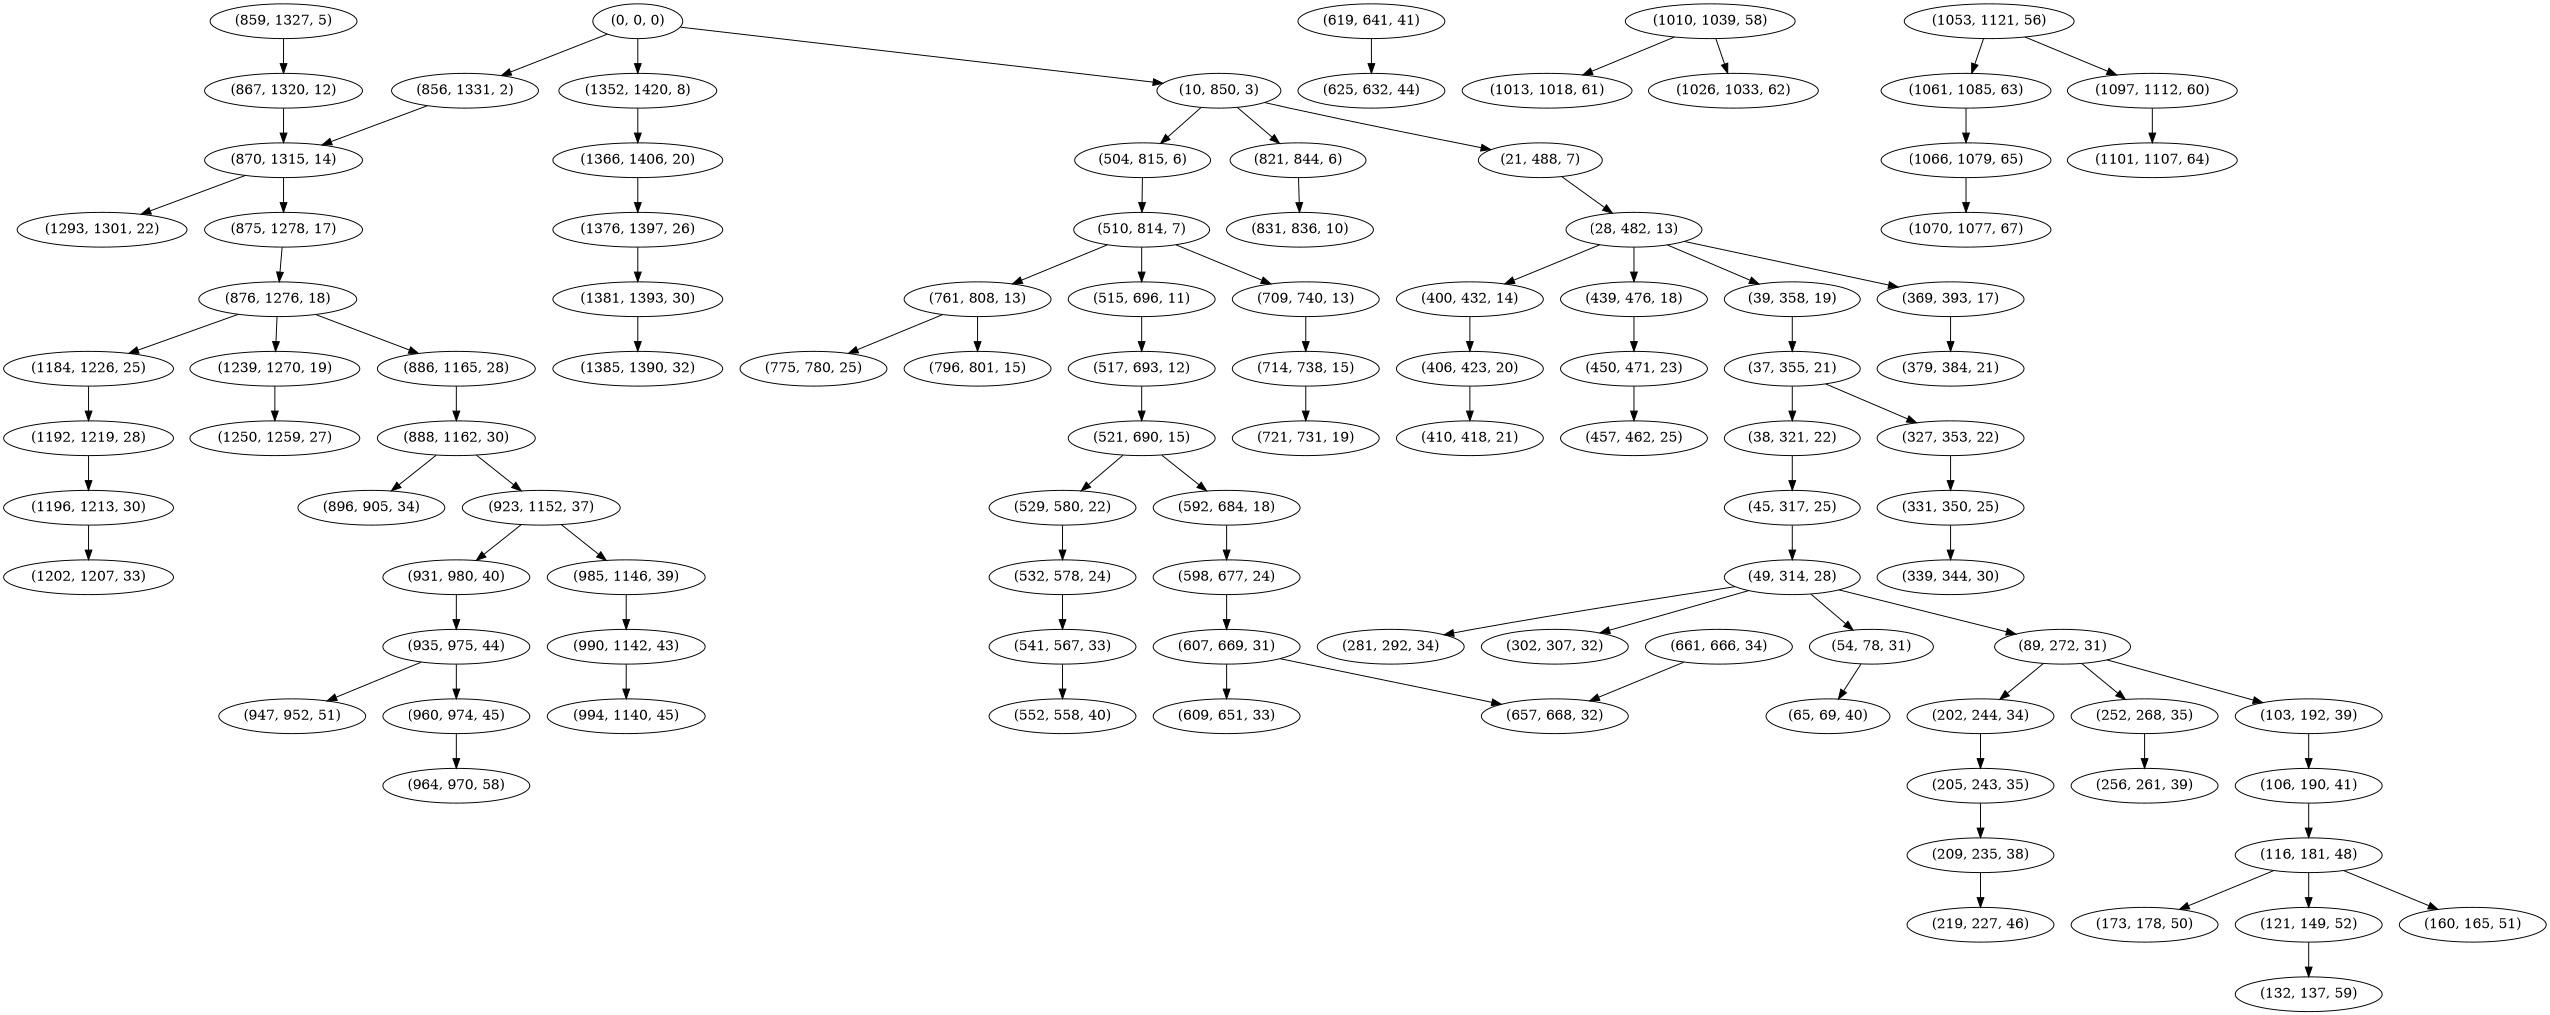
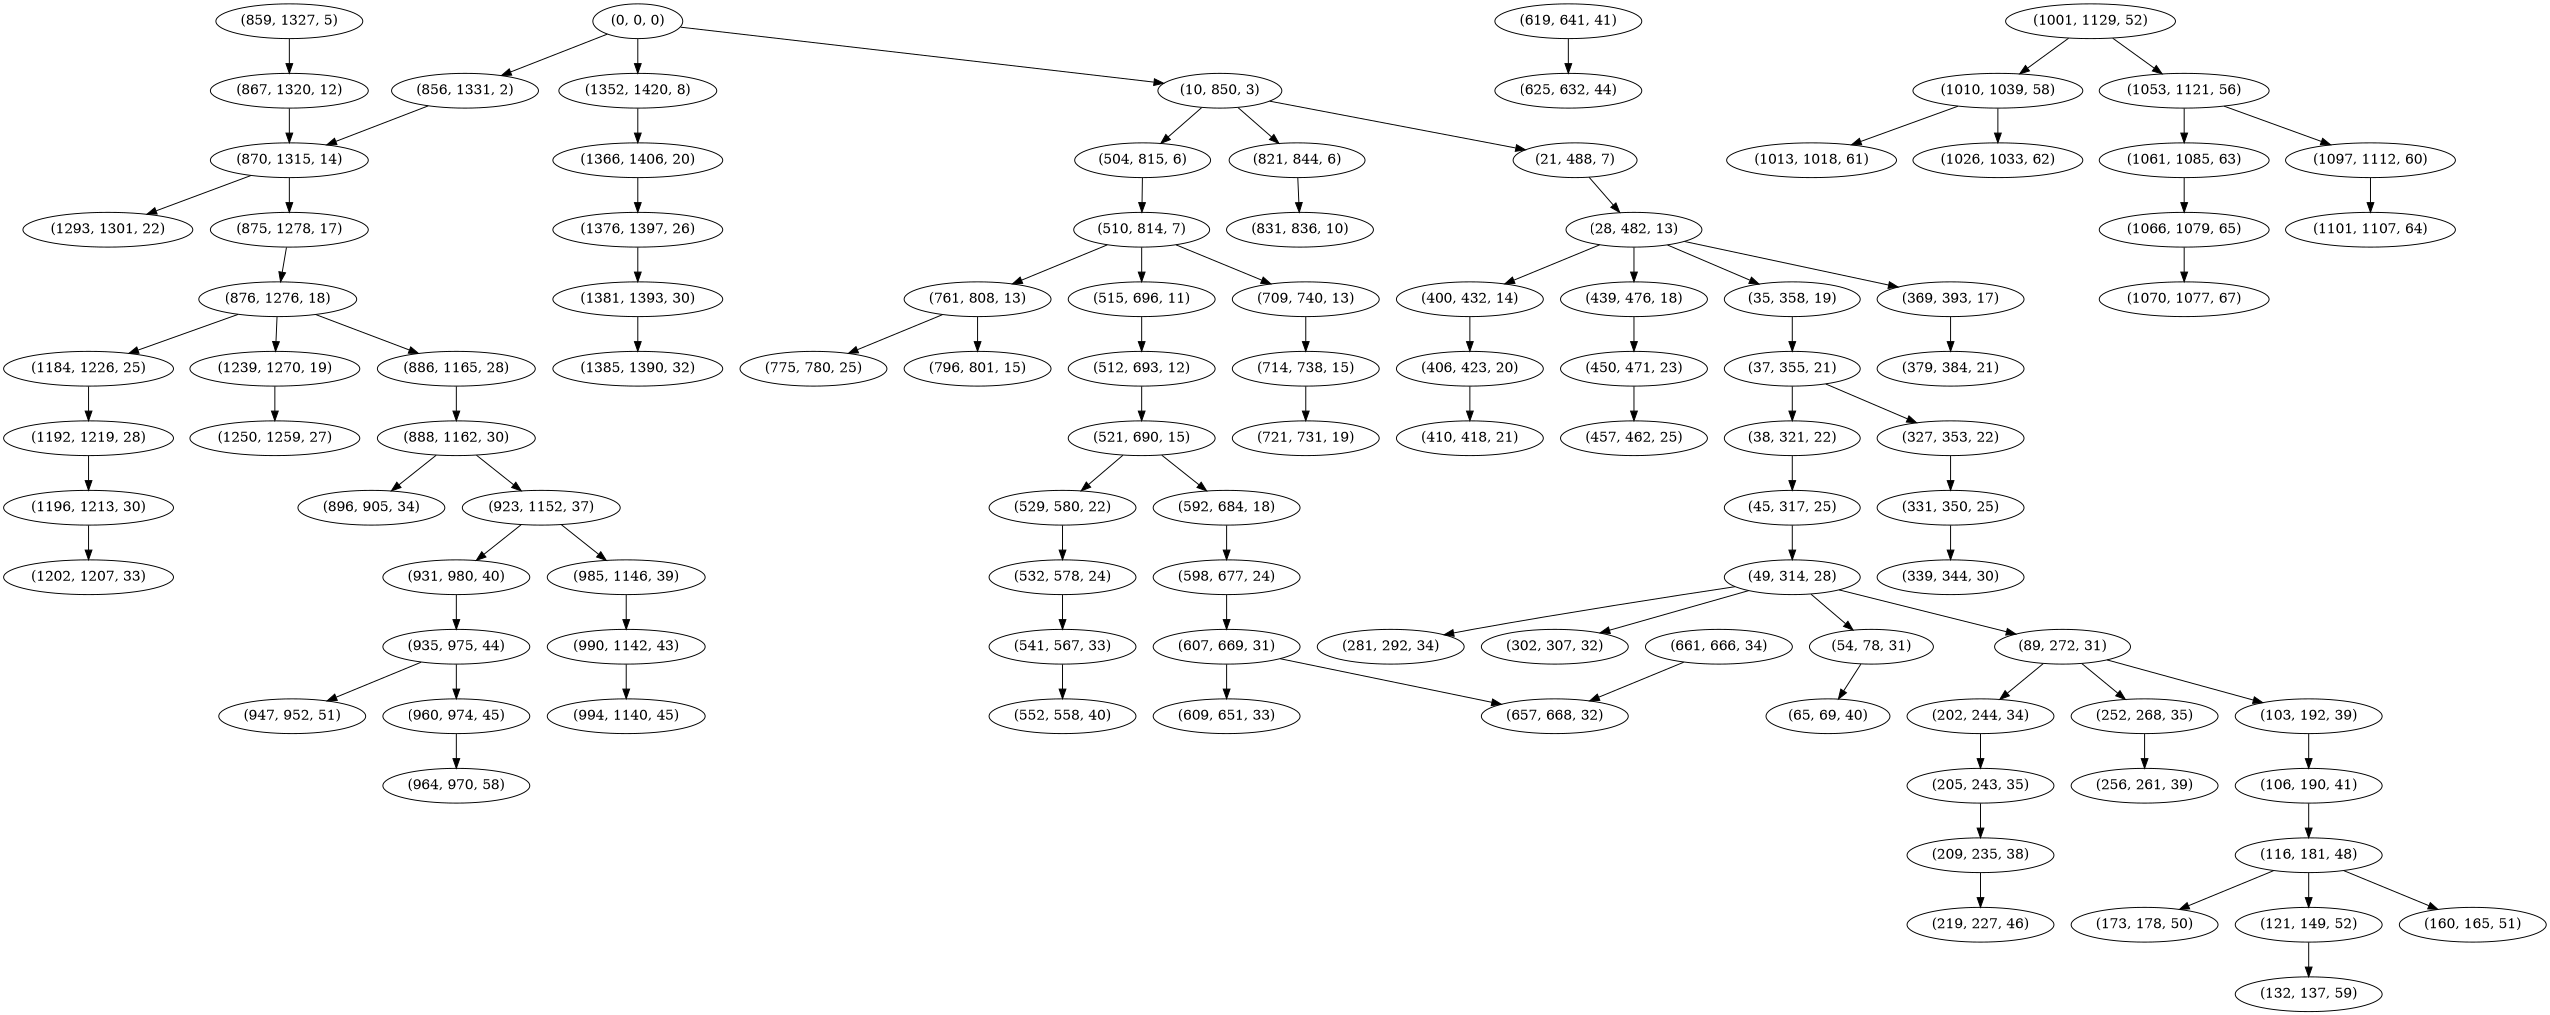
none -> (2091, 21)
(1792, 299) -> (1792, 299)
(1142, 369) -> (1142, 369)
